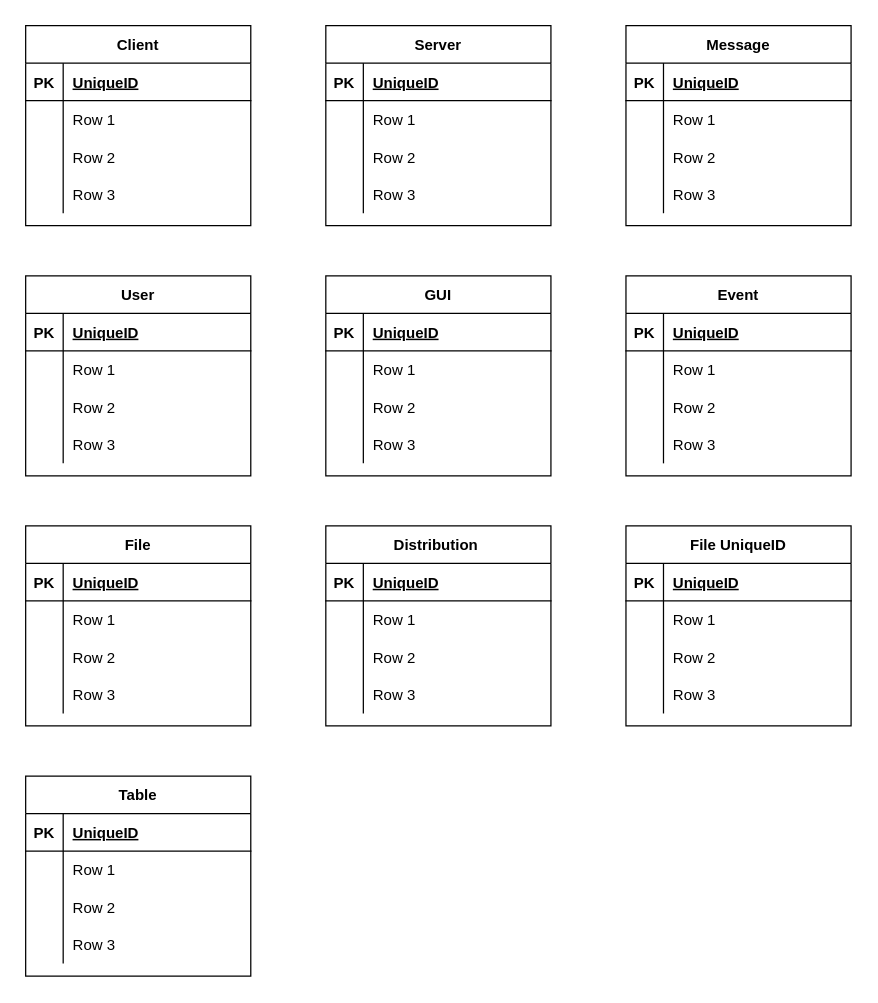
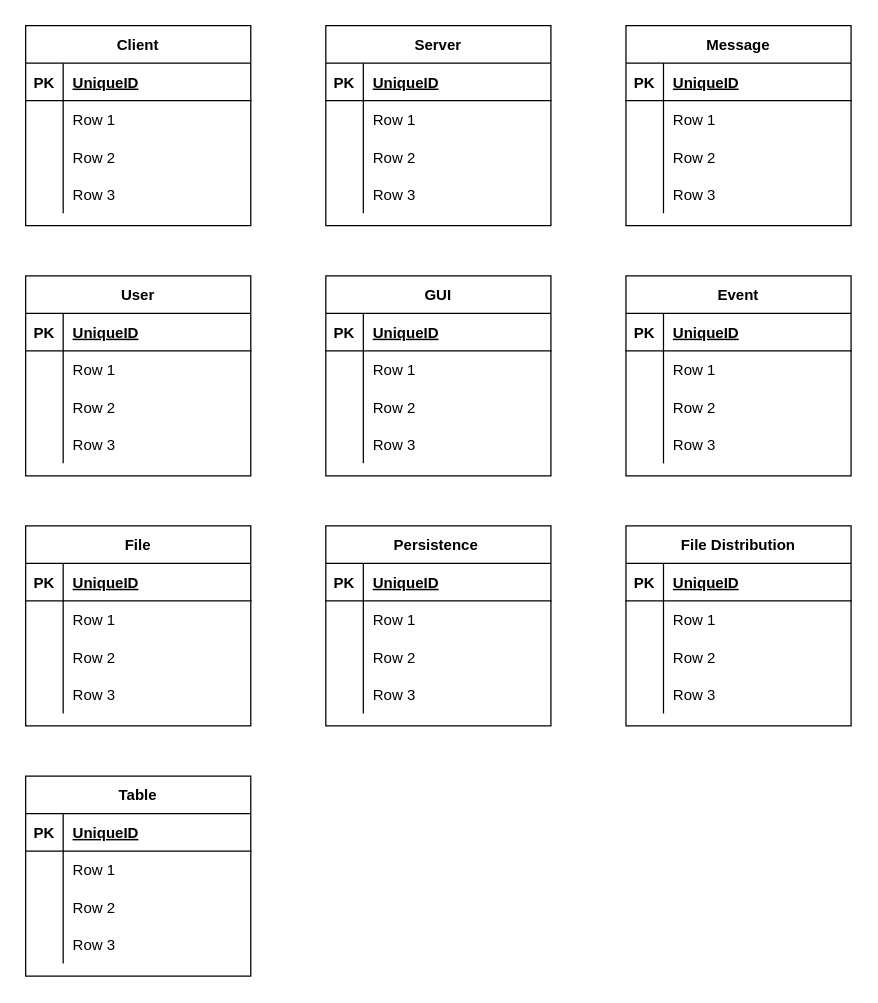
(438, 545) -> (438, 545)
(738, 545) -> (738, 545)
